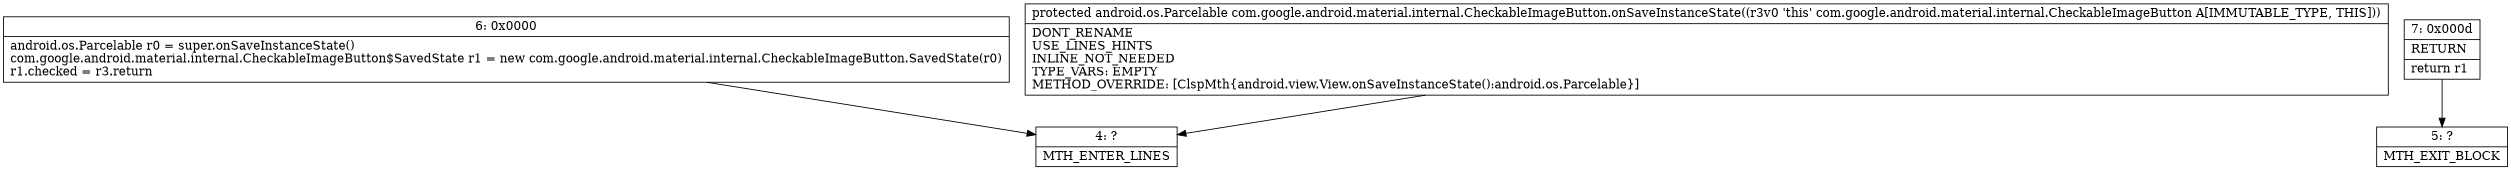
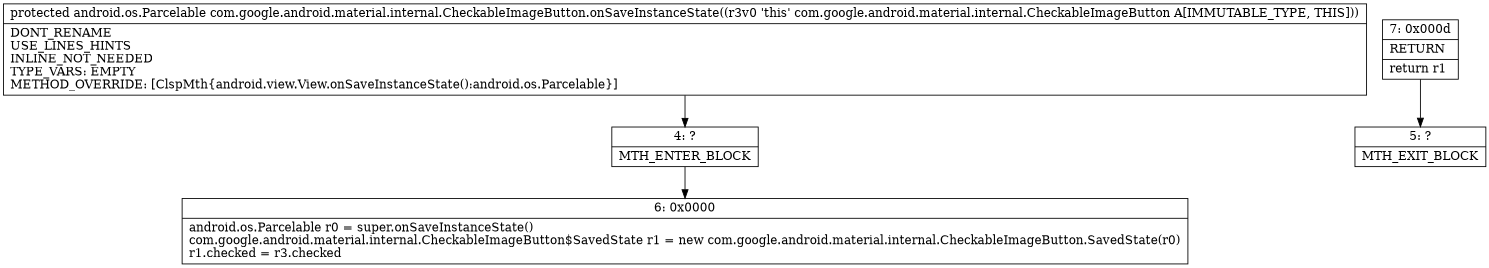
(82, 72) -> (266, 254)
(867, 108) -> (685, 178)
(1107, 156) -> (685, 156)
